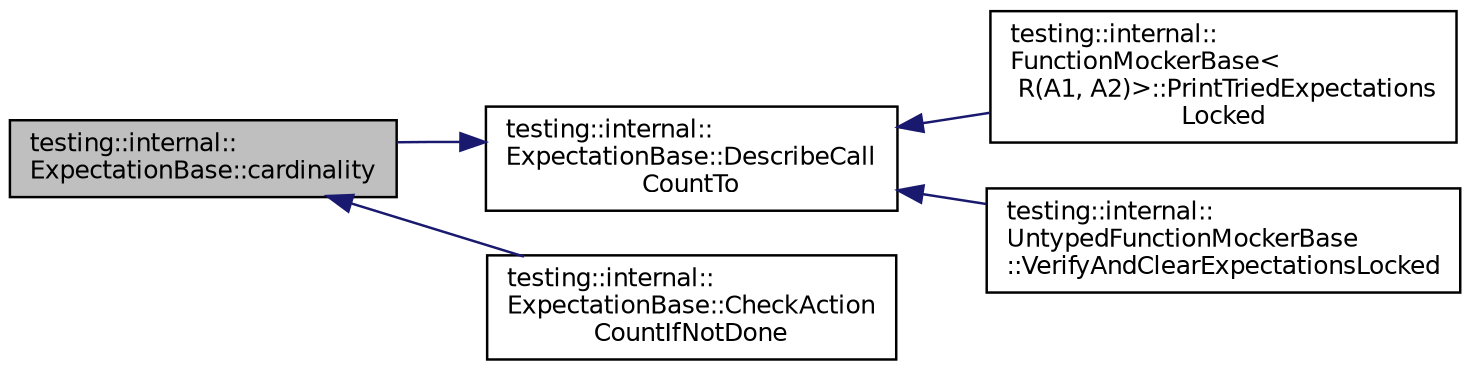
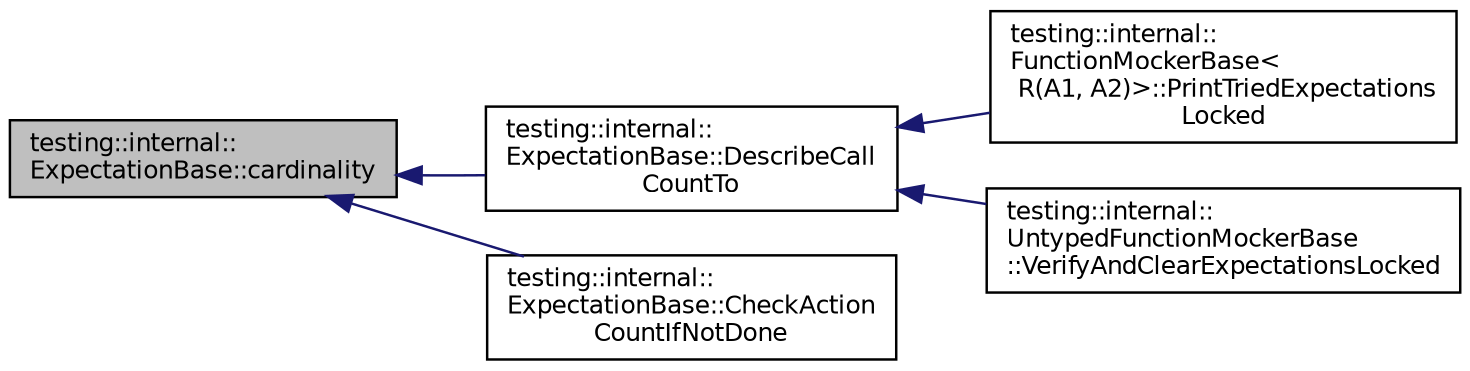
(429, 142) -> (454, 175)
